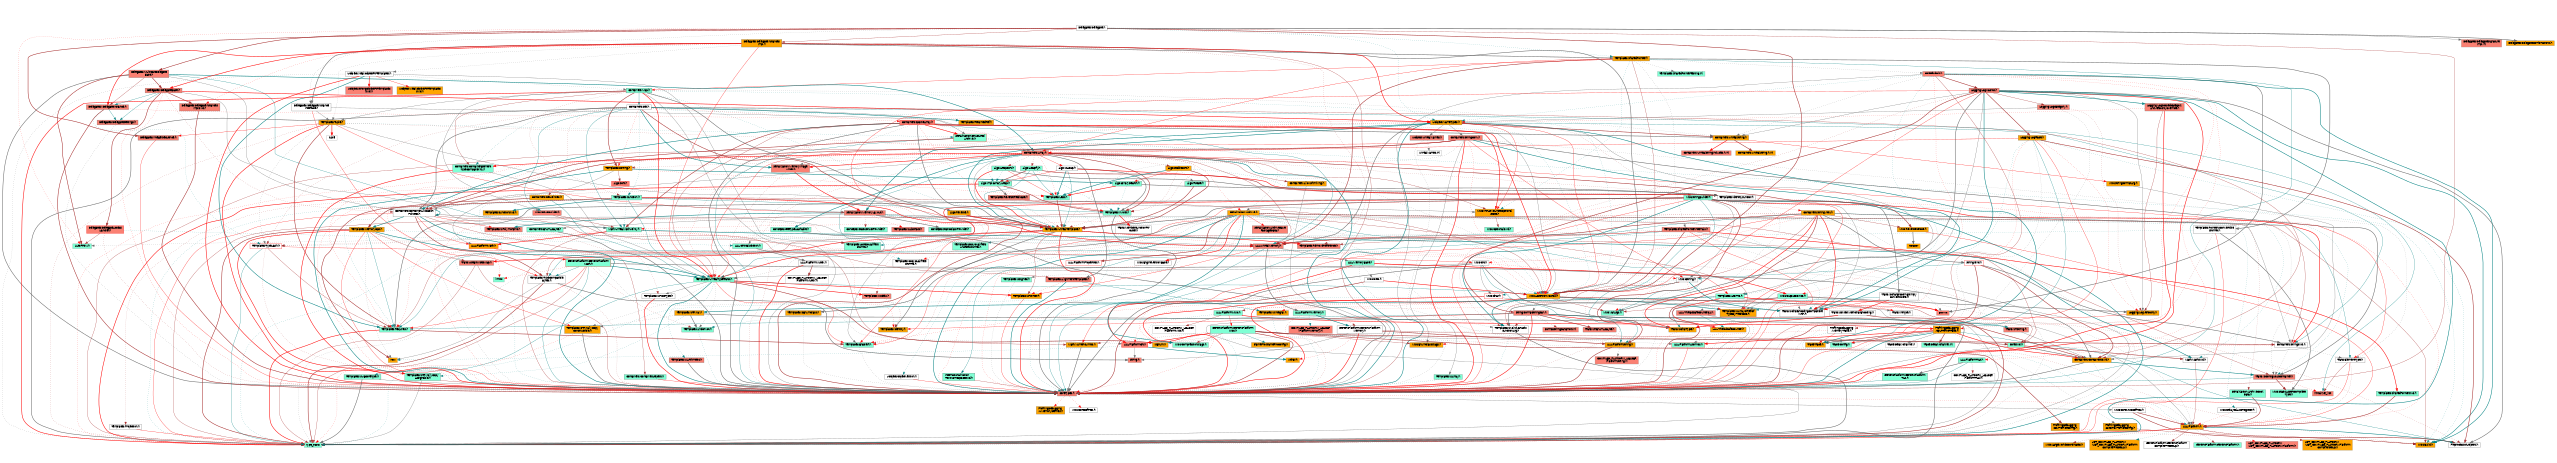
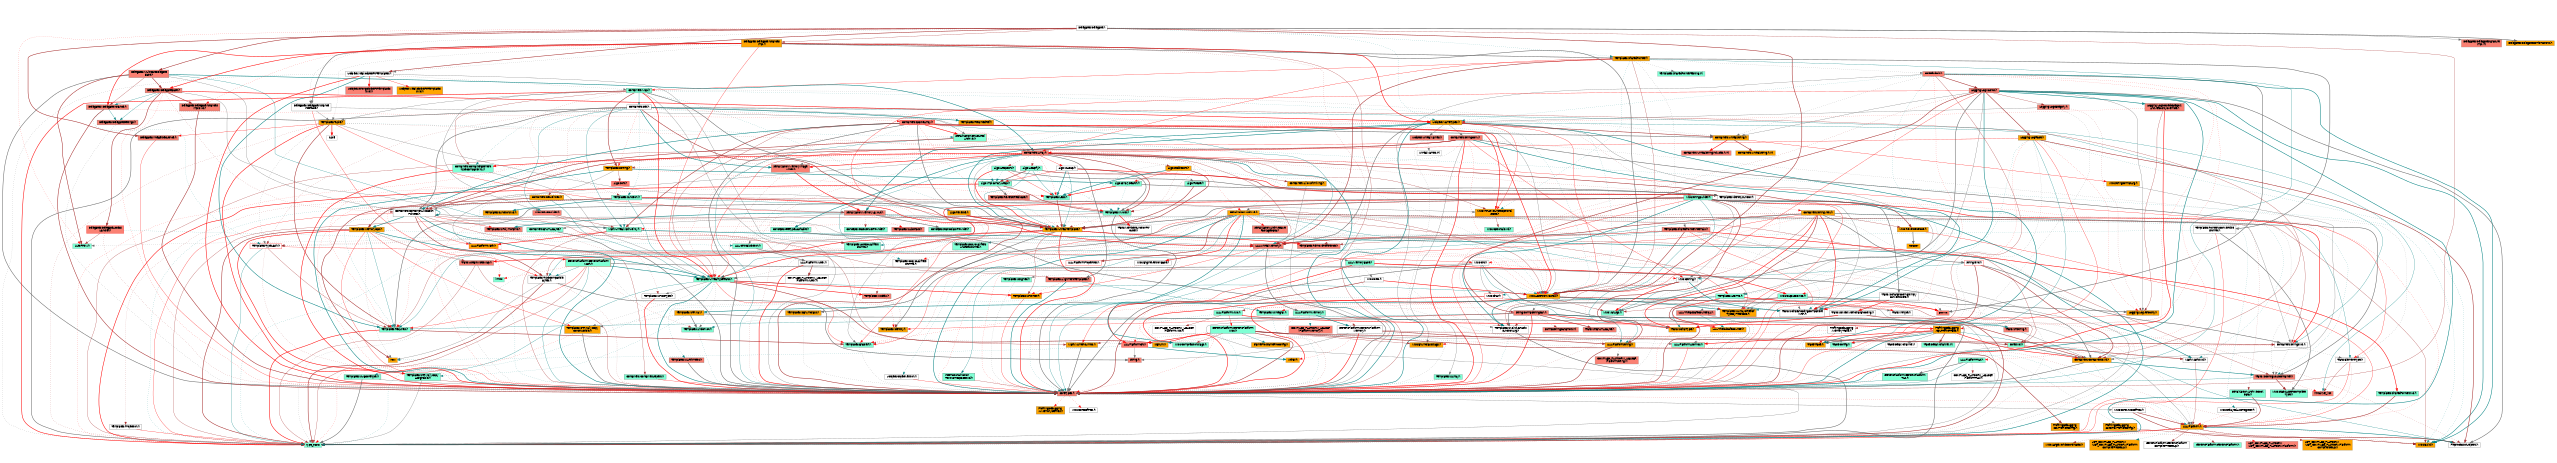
none -> (734, 40)
(1650, 291) -> (1650, 291)
(1273, 313) -> (1273, 313)
(1871, 373) -> (1871, 373)
